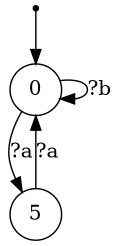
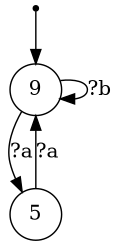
(36, 90) -> (36, 90)
